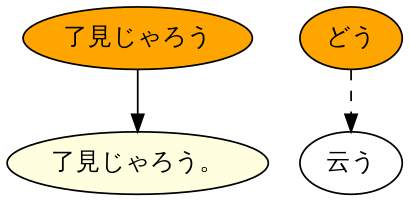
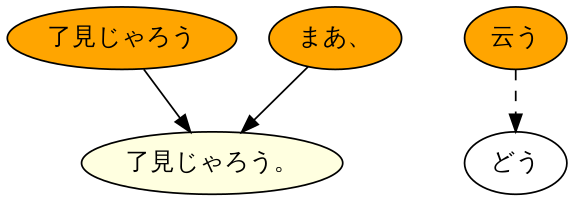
none -> (335, 38)
(351, 38) -> (516, 163)
(351, 92) -> (516, 92)
(351, 163) -> (516, 38)
